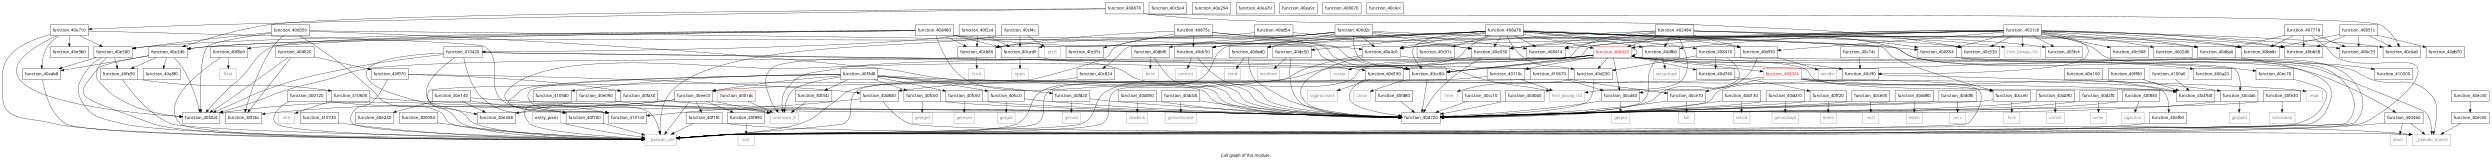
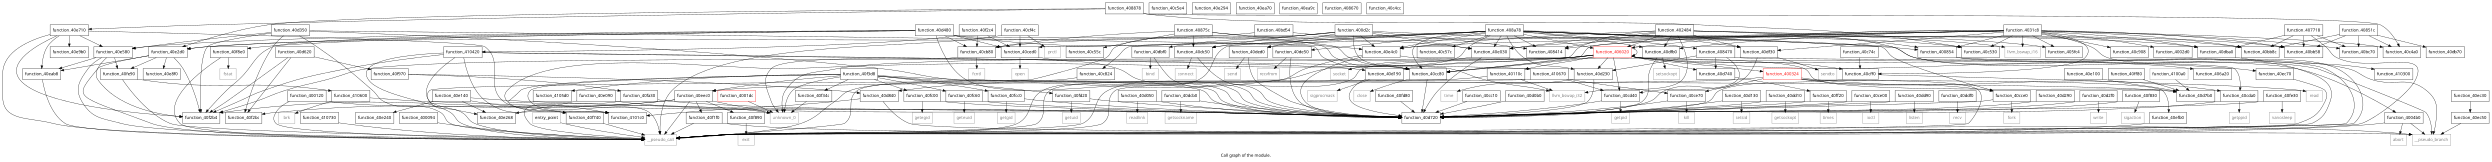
(1691, 110) -> none
(2055, 118) -> none
(466, 134) -> none
